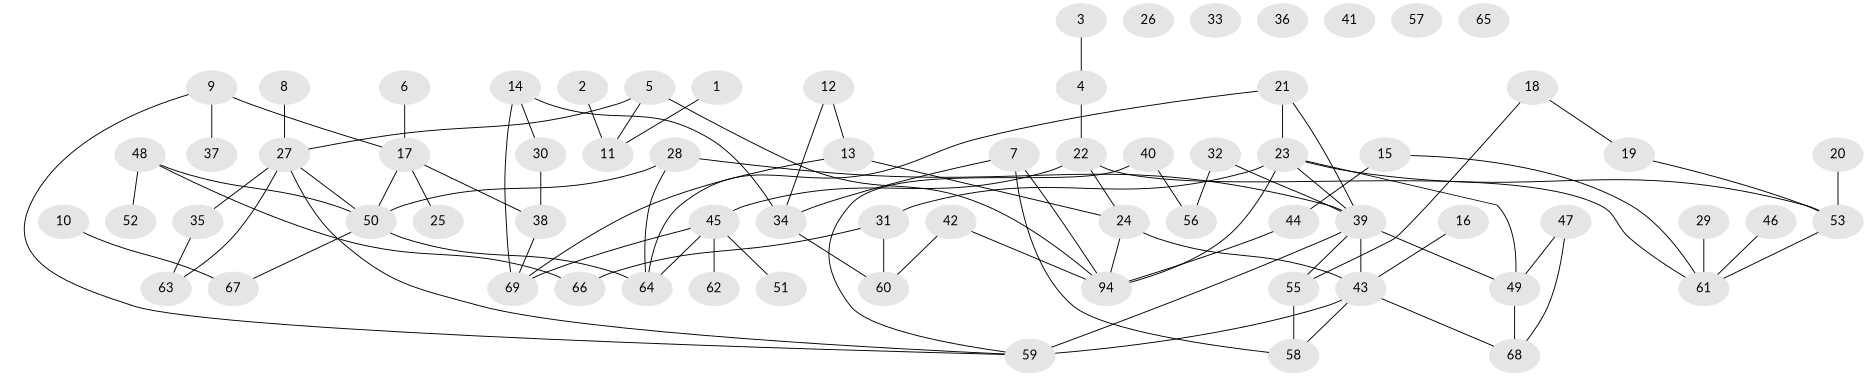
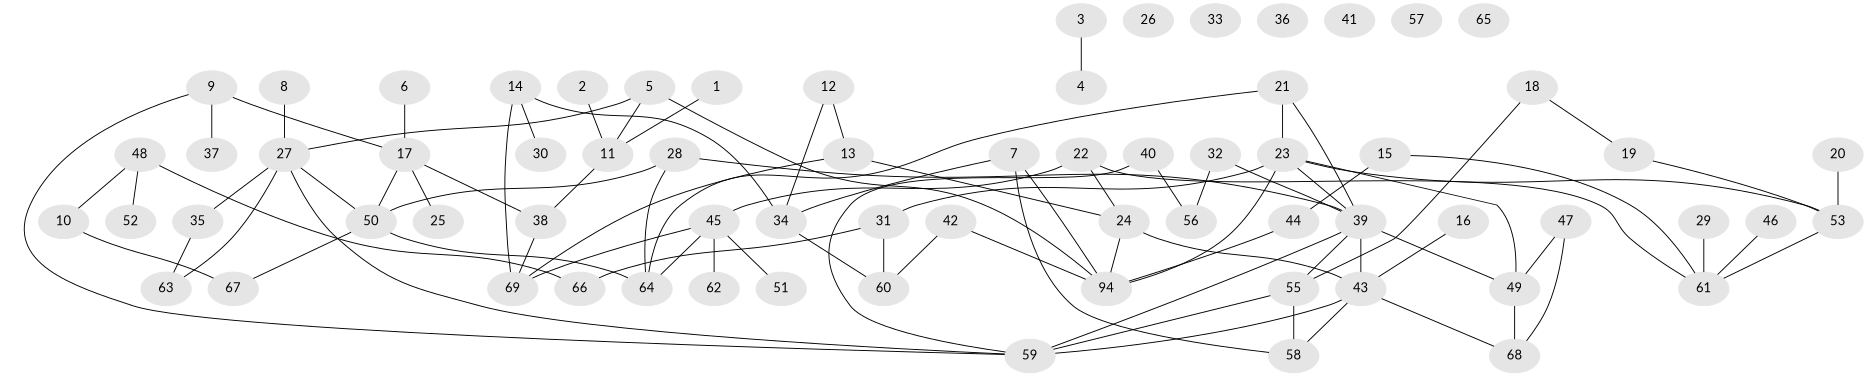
(1081, 123) -> none
(256, 188) -> (102, 188)
(541, 193) -> (570, 192)
none -> (1162, 322)
